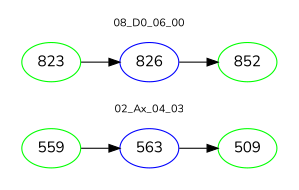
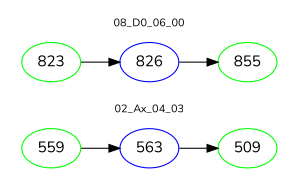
(247, 62) -> (247, 62)
